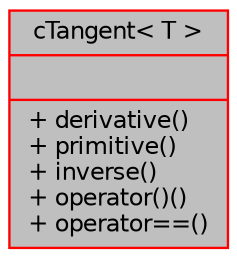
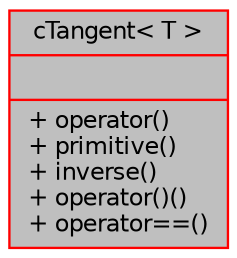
(109, 121) -> (100, 121)
